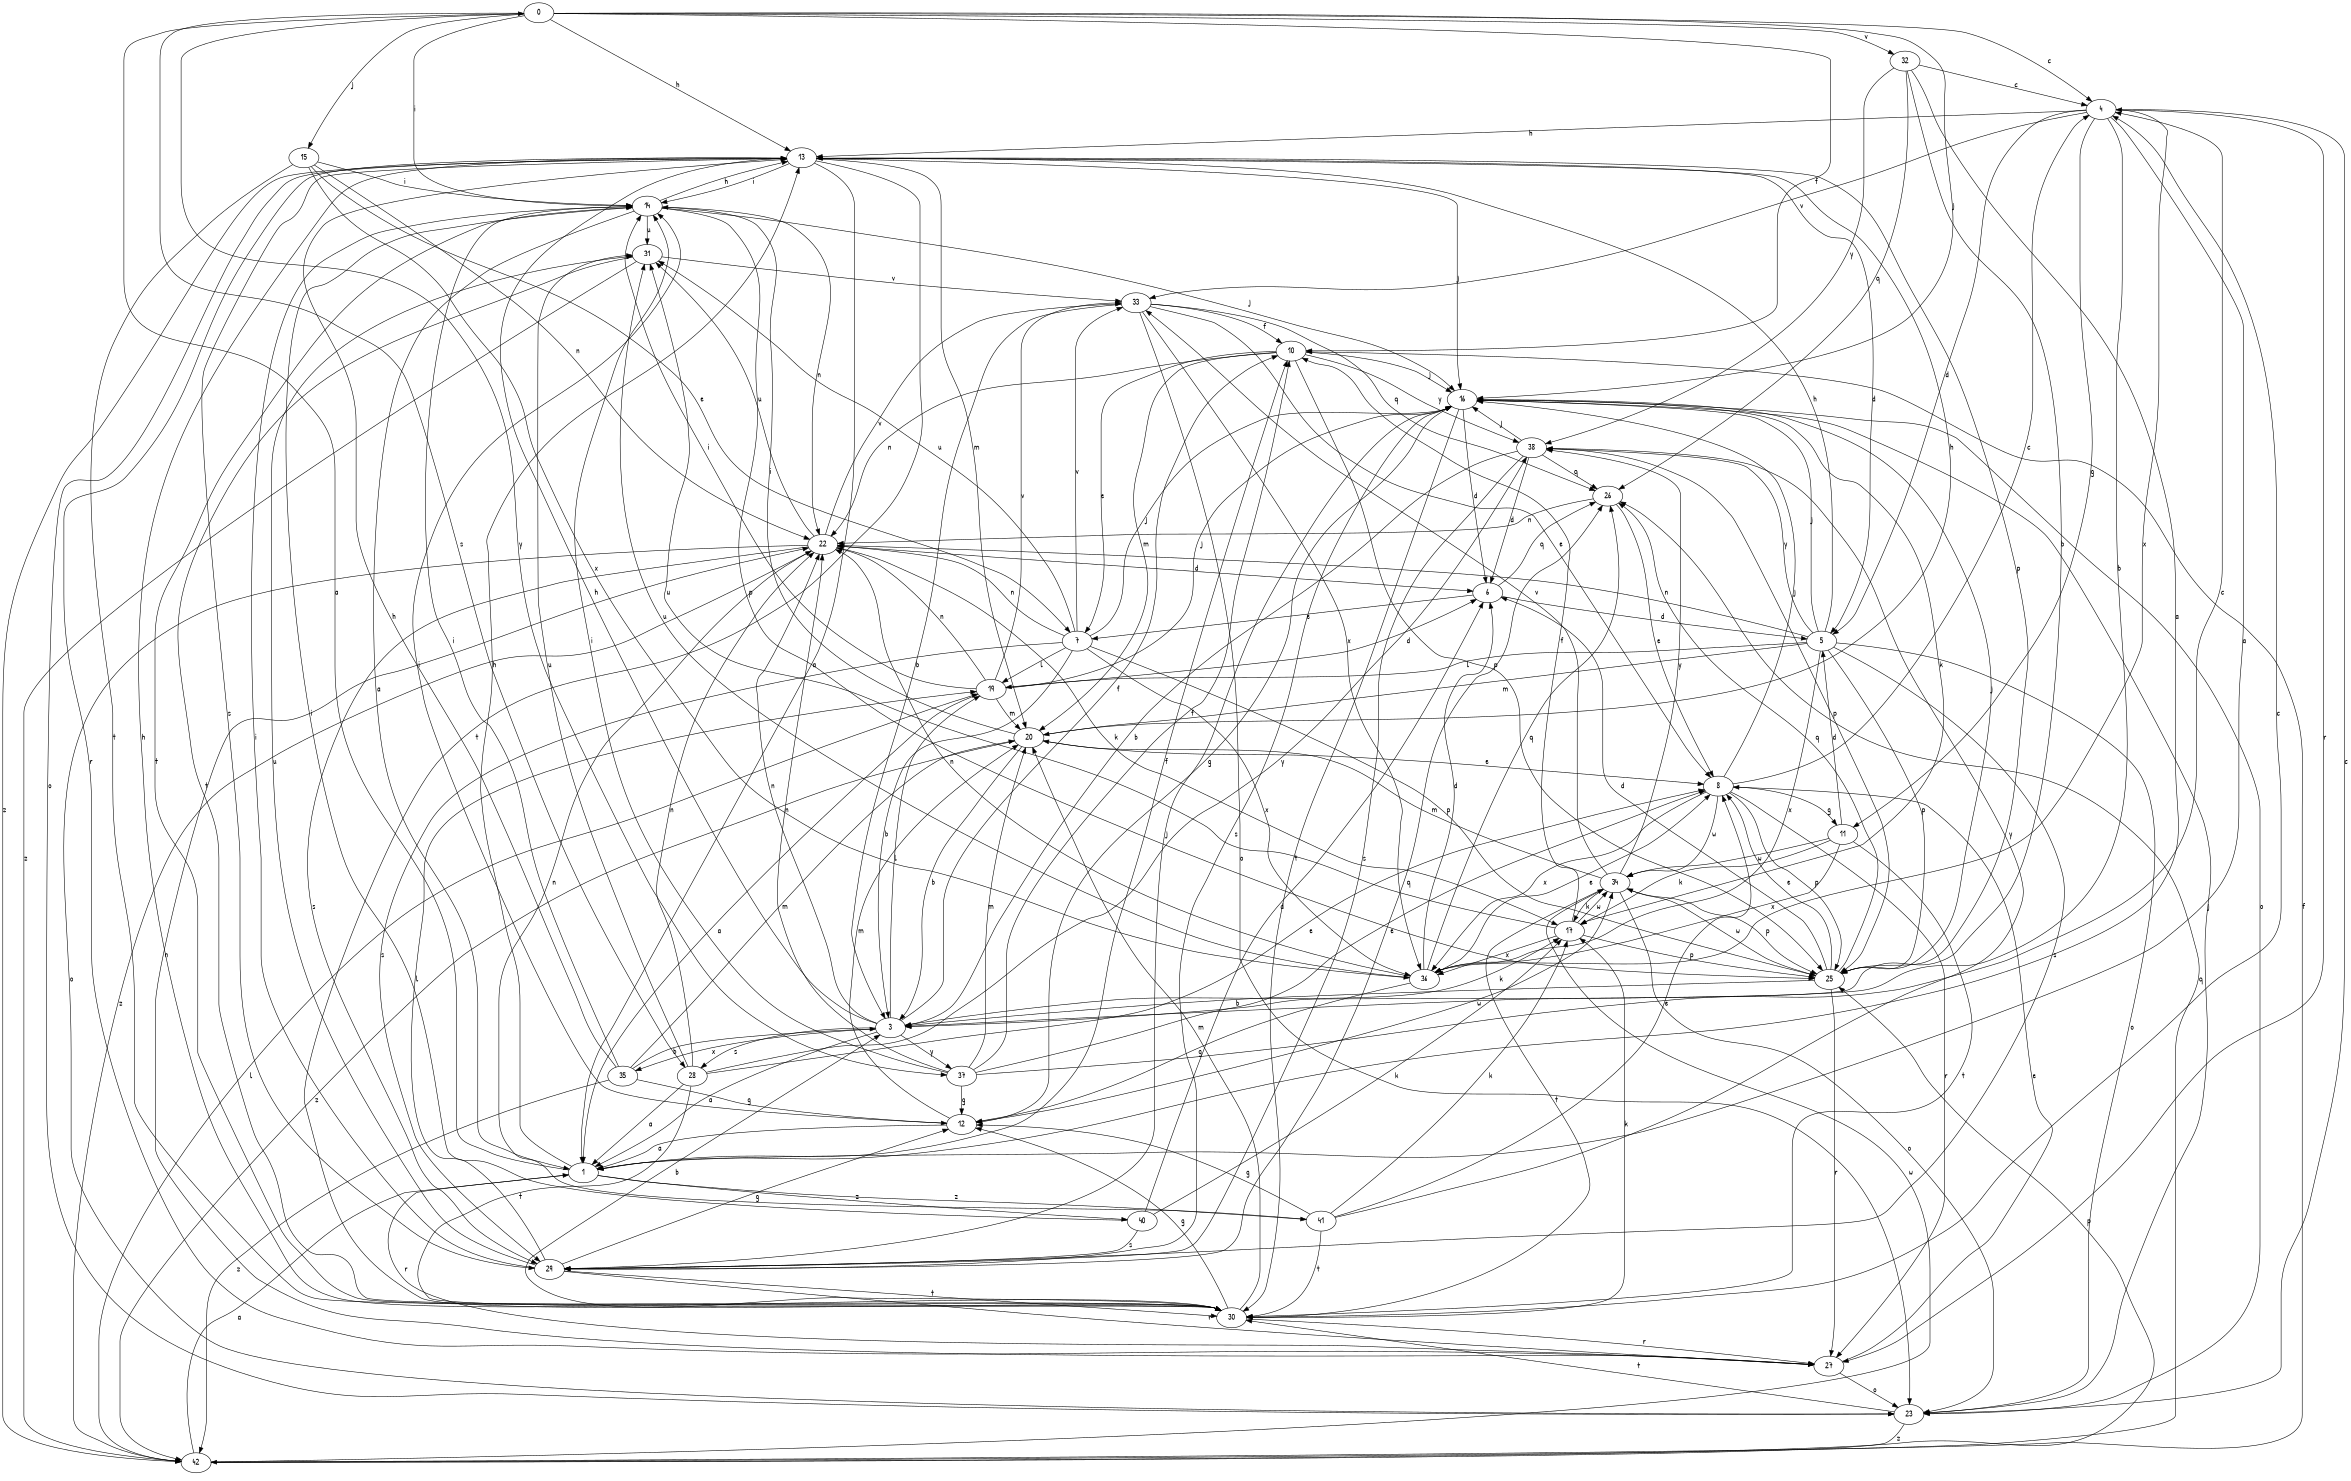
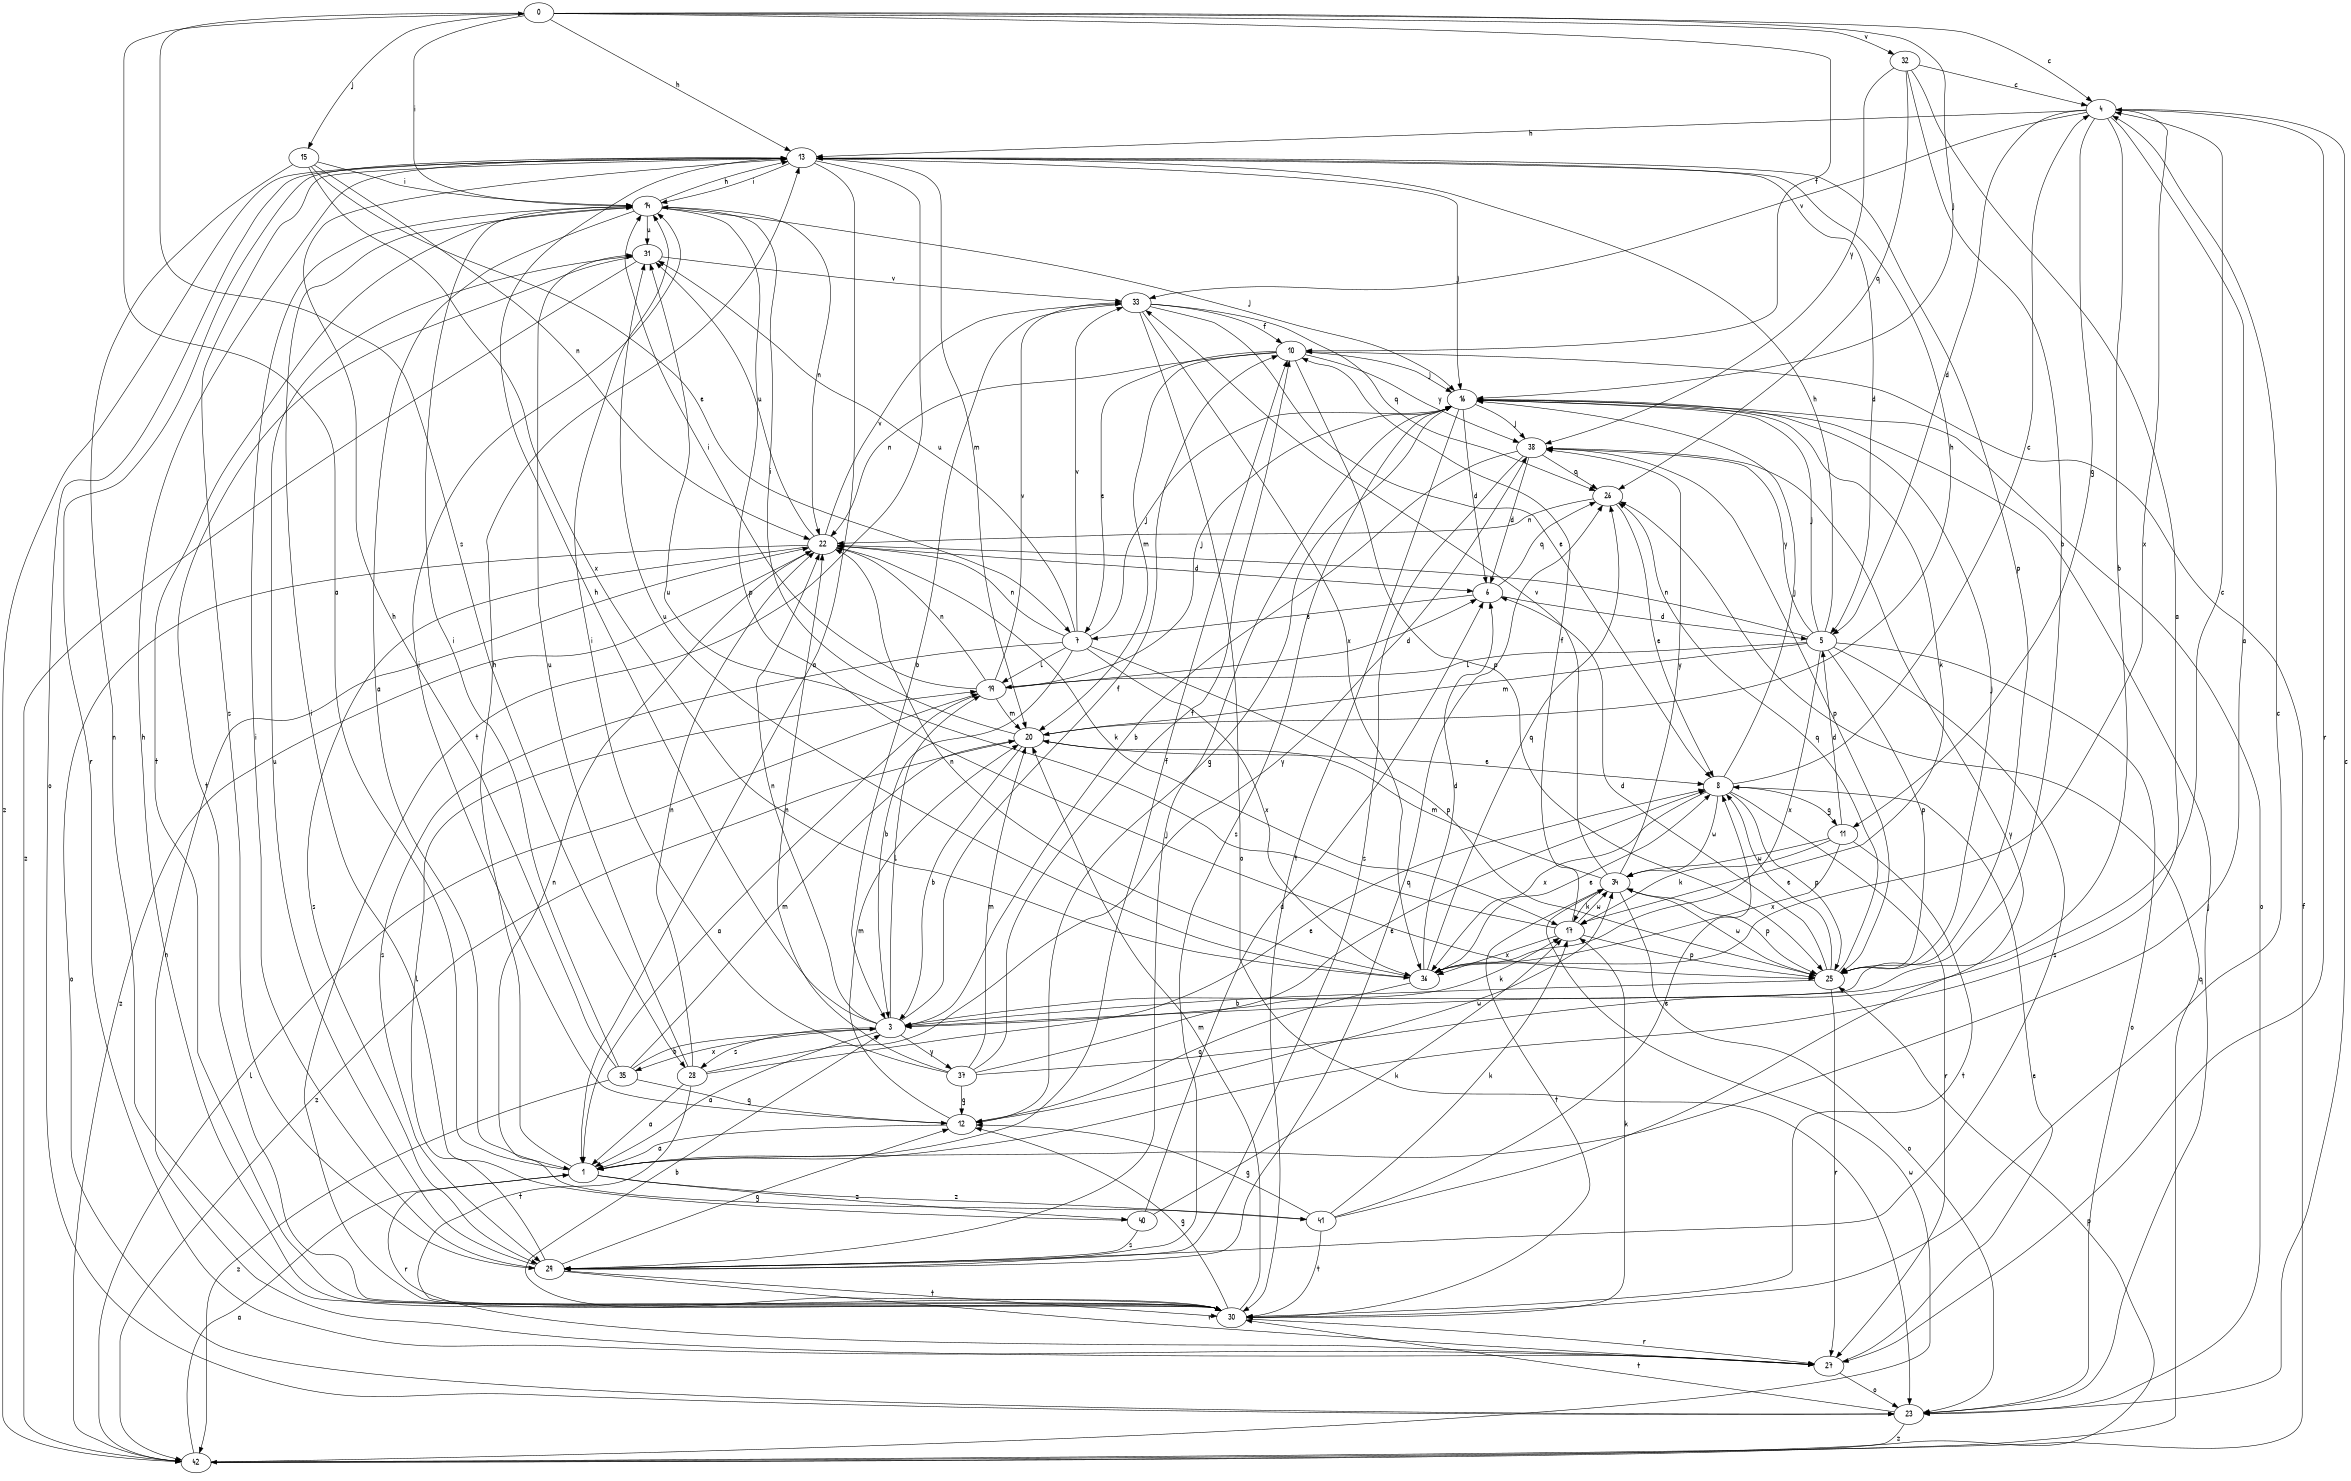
(494, 395) -> none
(1499, 425) -> (1500, 416)
(114, 738) -> (114, 738)
